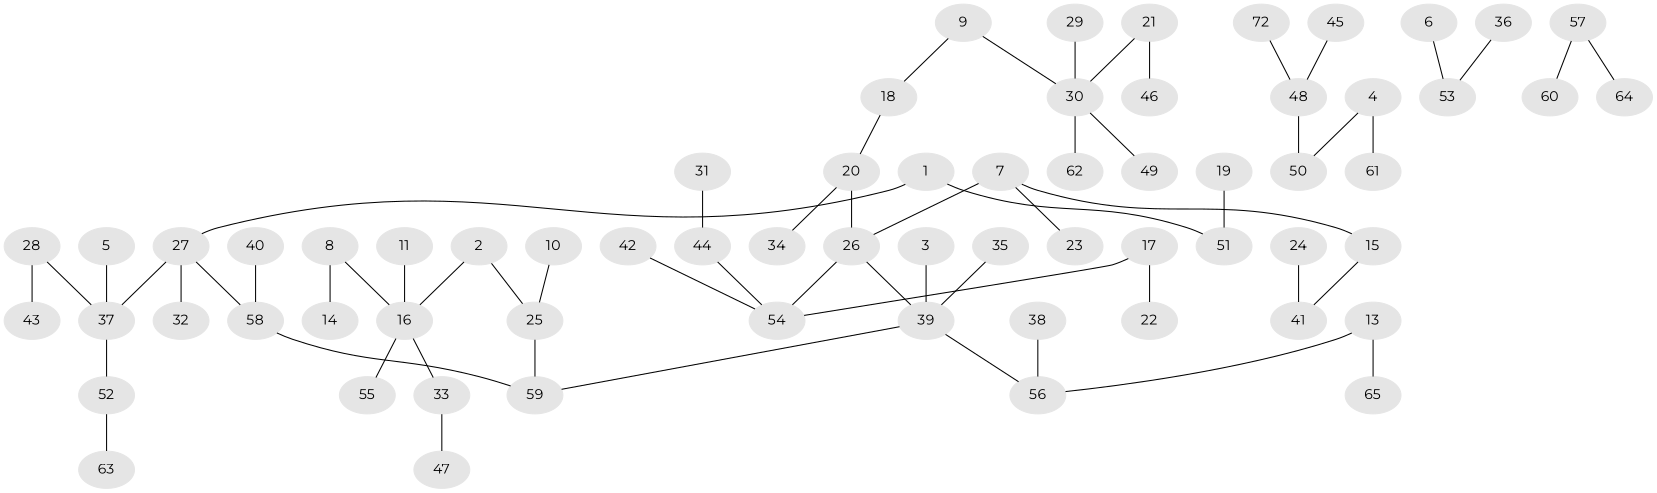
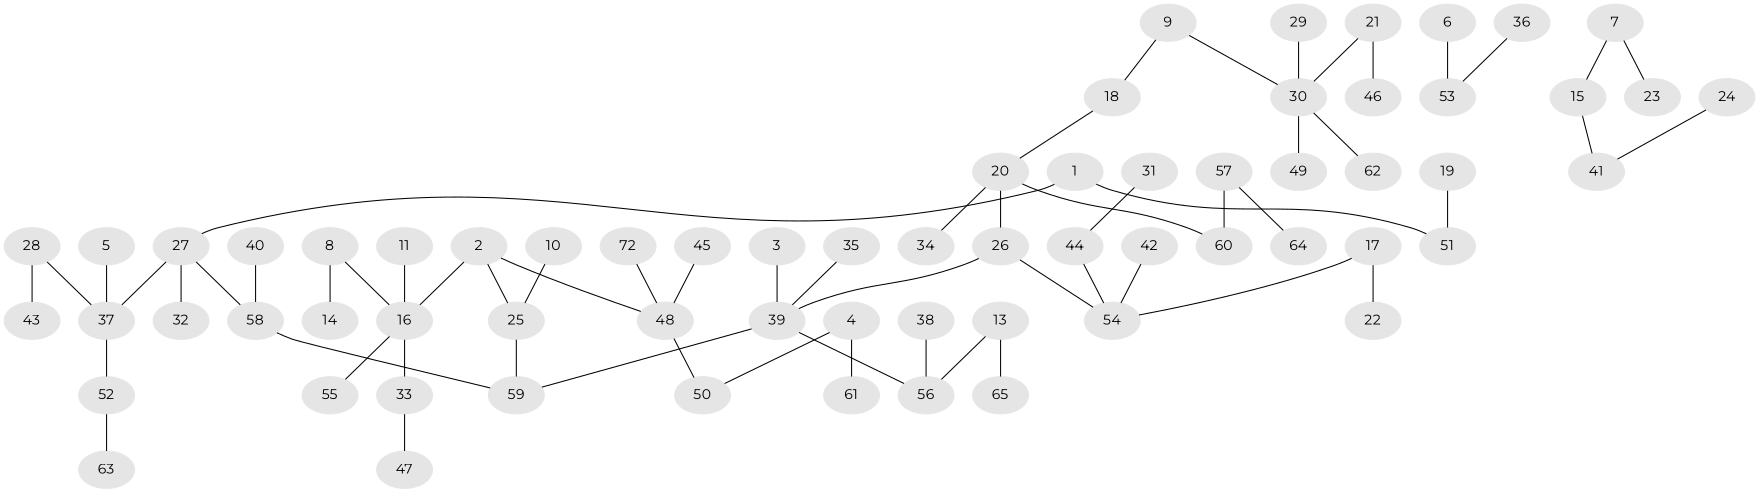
none -> (1103, 207)
(926, 209) -> none
none -> (570, 286)
